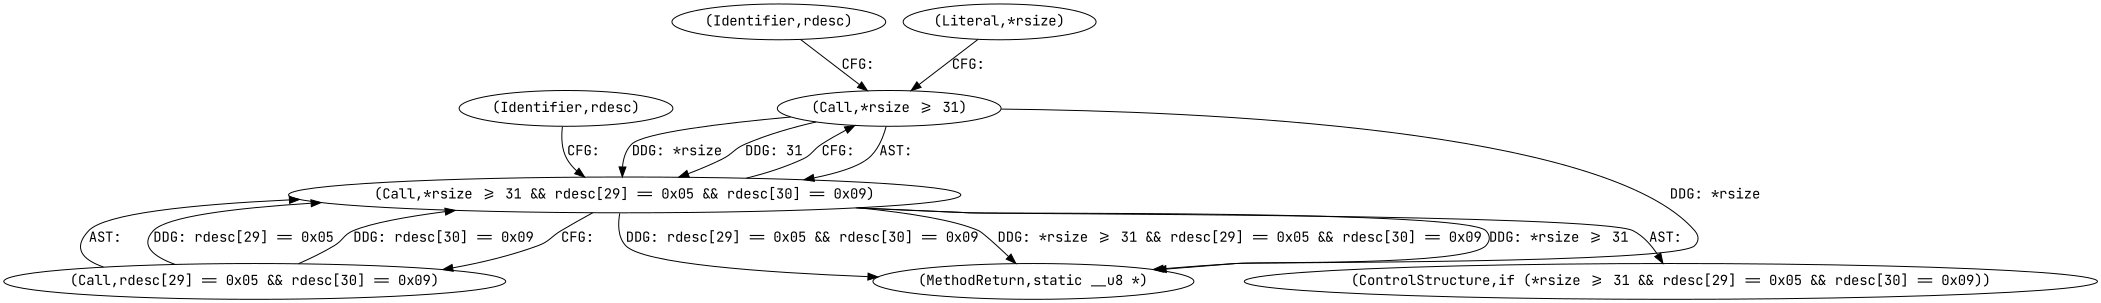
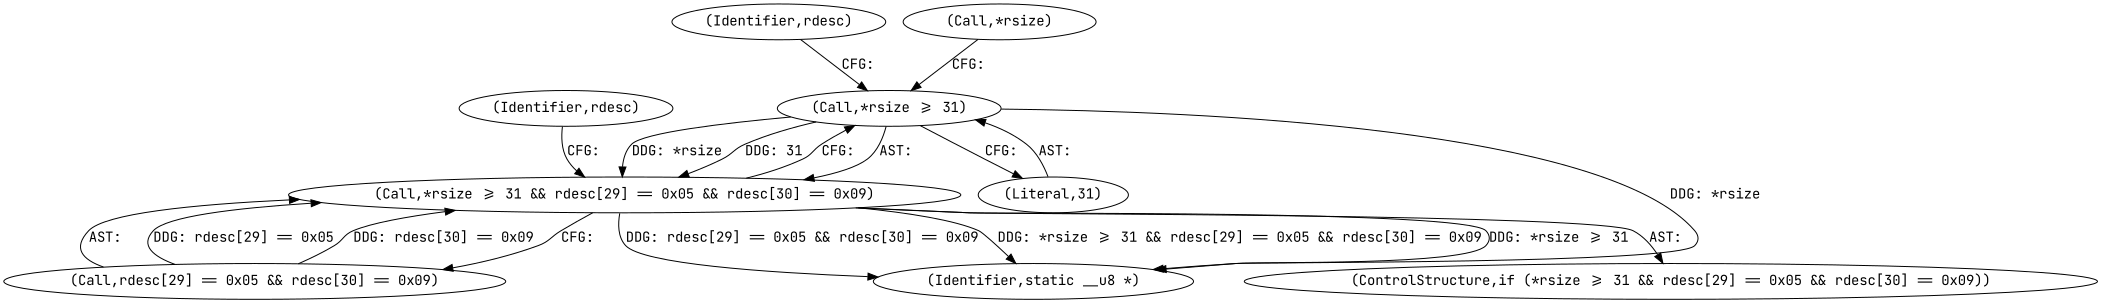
(1000, 22) -> (1000, 22)
none -> (1053, 195)
(1033, 281) -> (1033, 281)
